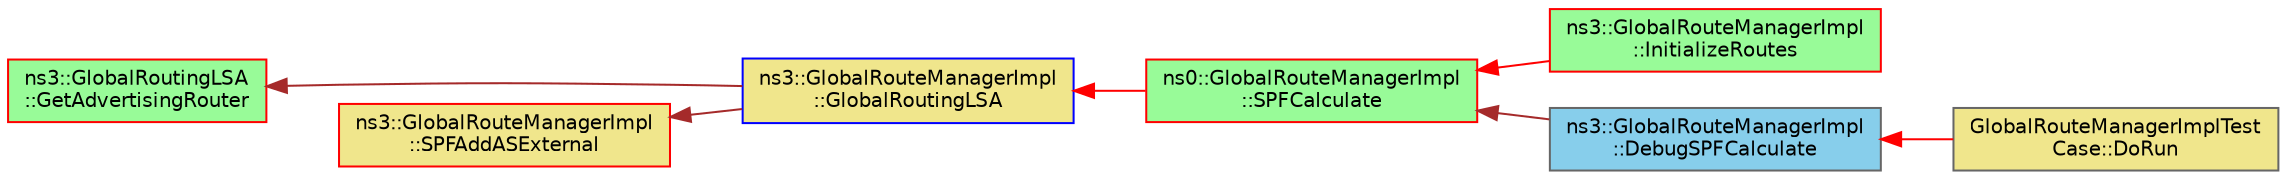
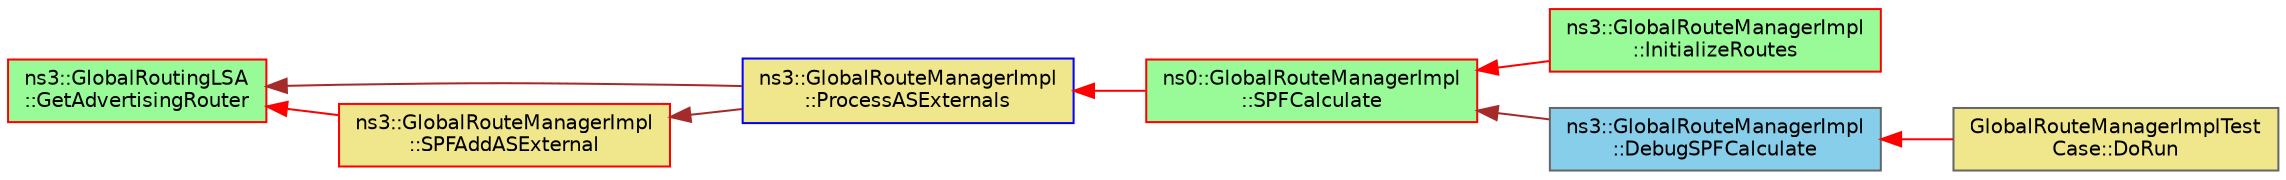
(908, 91) -> (908, 91)
none -> (313, 112)
